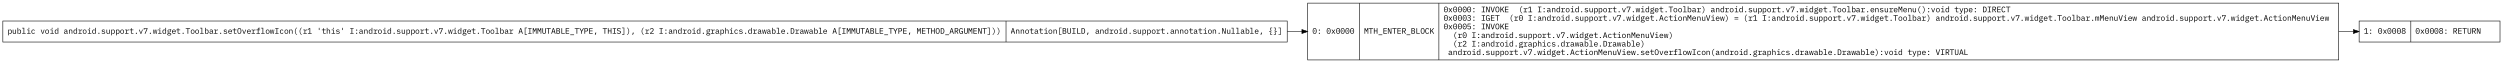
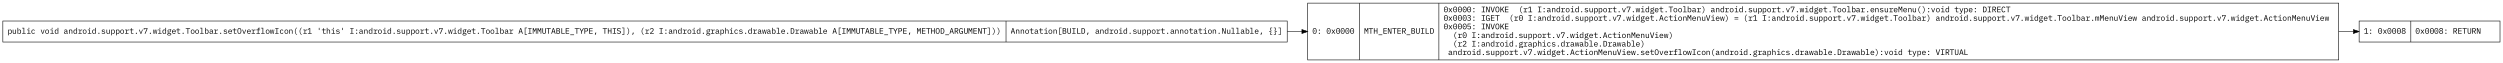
(1399, 31) -> (1399, 31)
